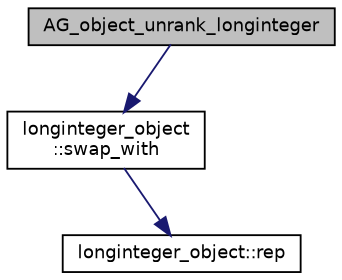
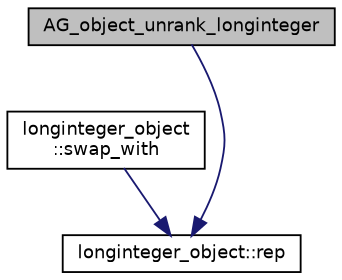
(153, 71) -> (224, 131)
